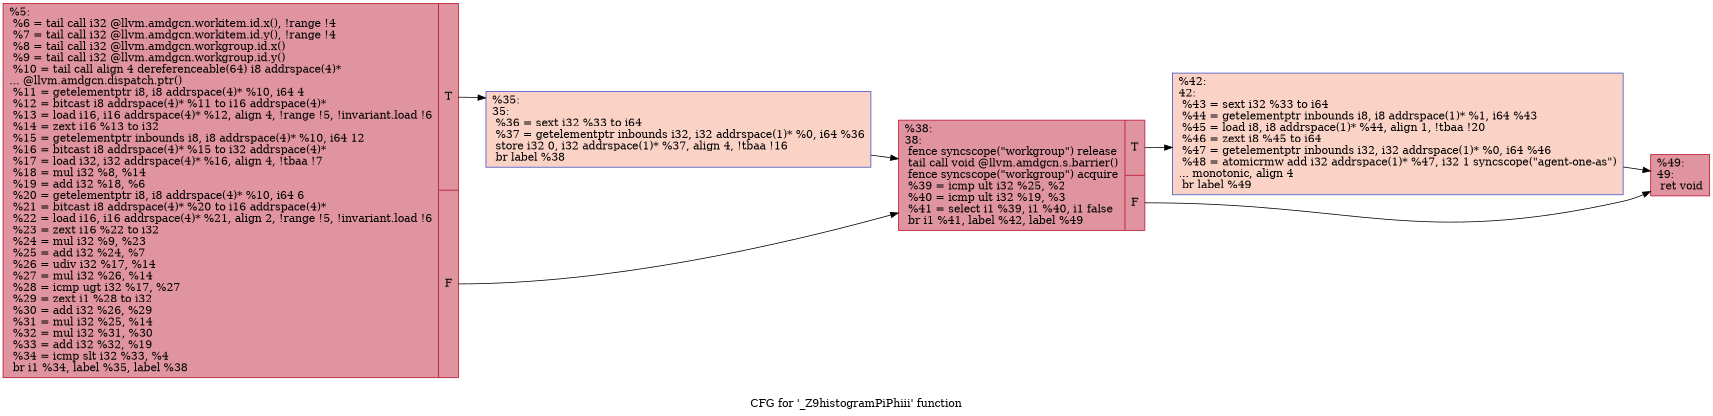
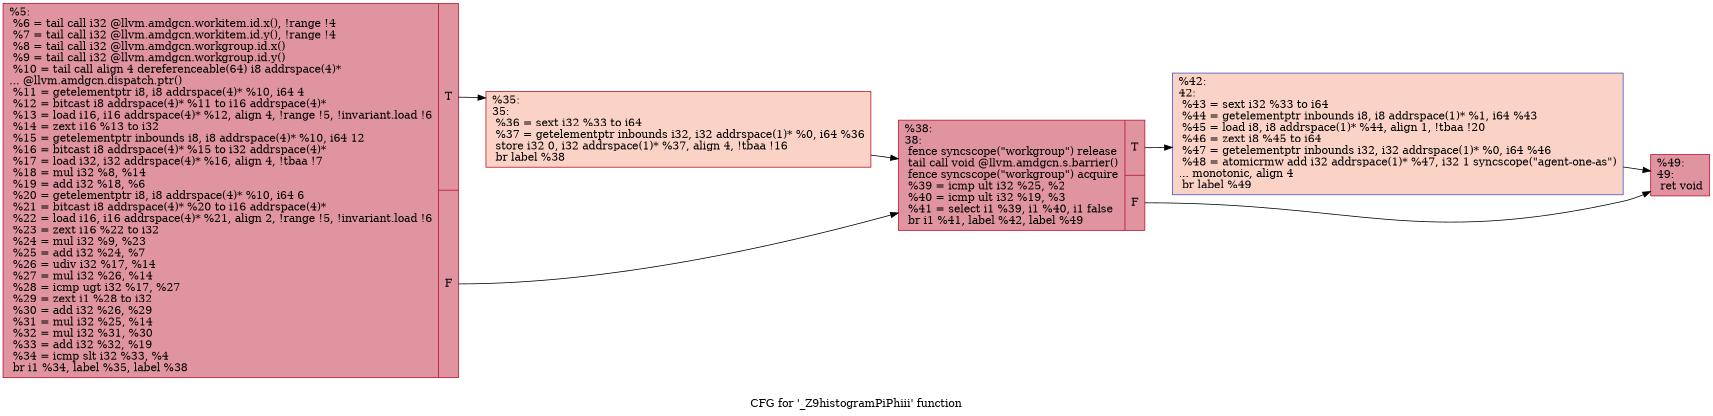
(678, 129) -> (678, 129)
